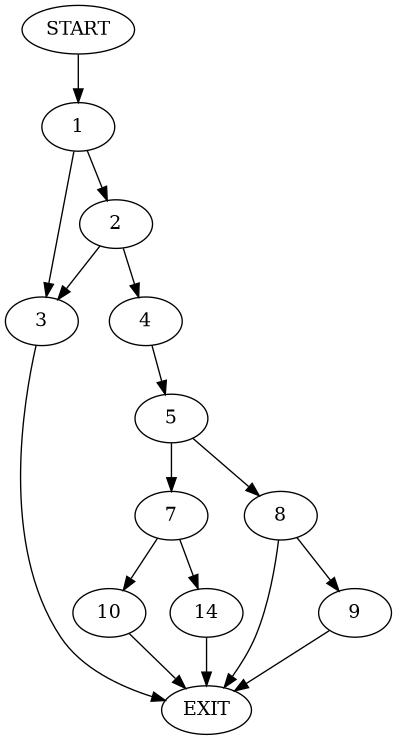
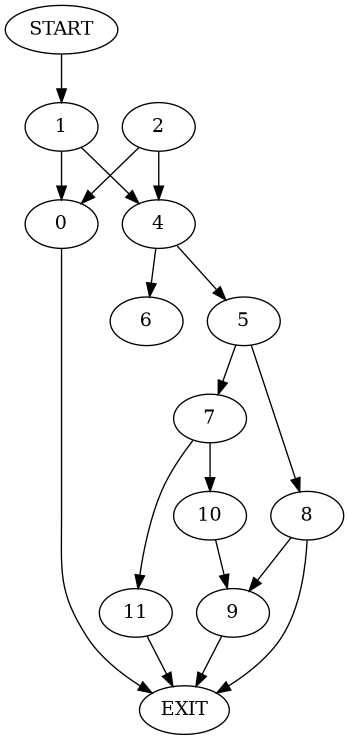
(95, 169) -> (104, 169)
(42, 321) -> (62, 224)
none -> (147, 321)
(207, 613) -> (136, 613)
(152, 656) -> (220, 557)
